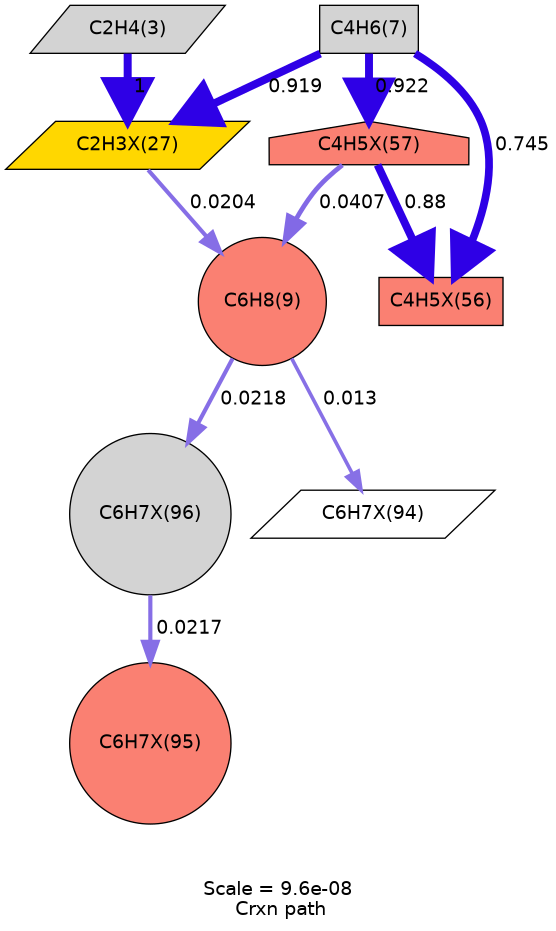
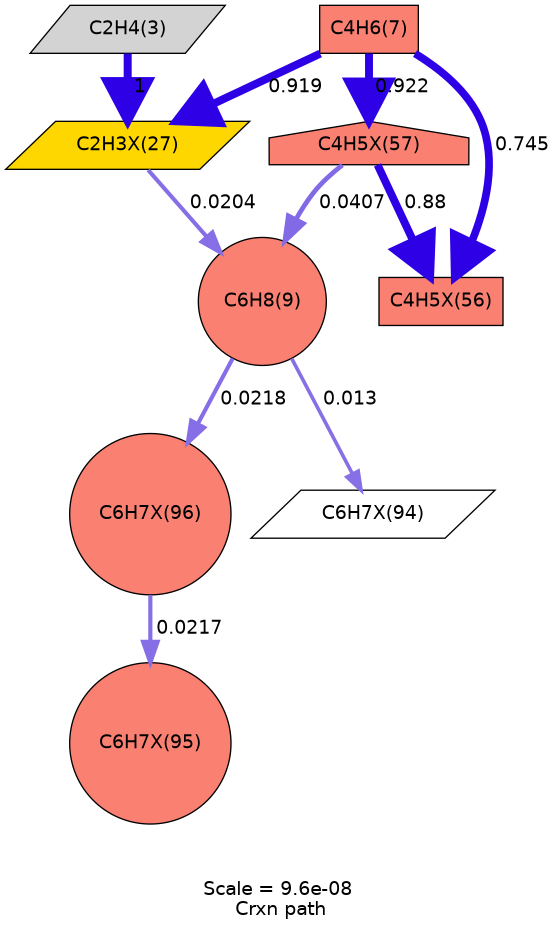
(369, 29) -> (369, 29)
(150, 514) -> (150, 514)
